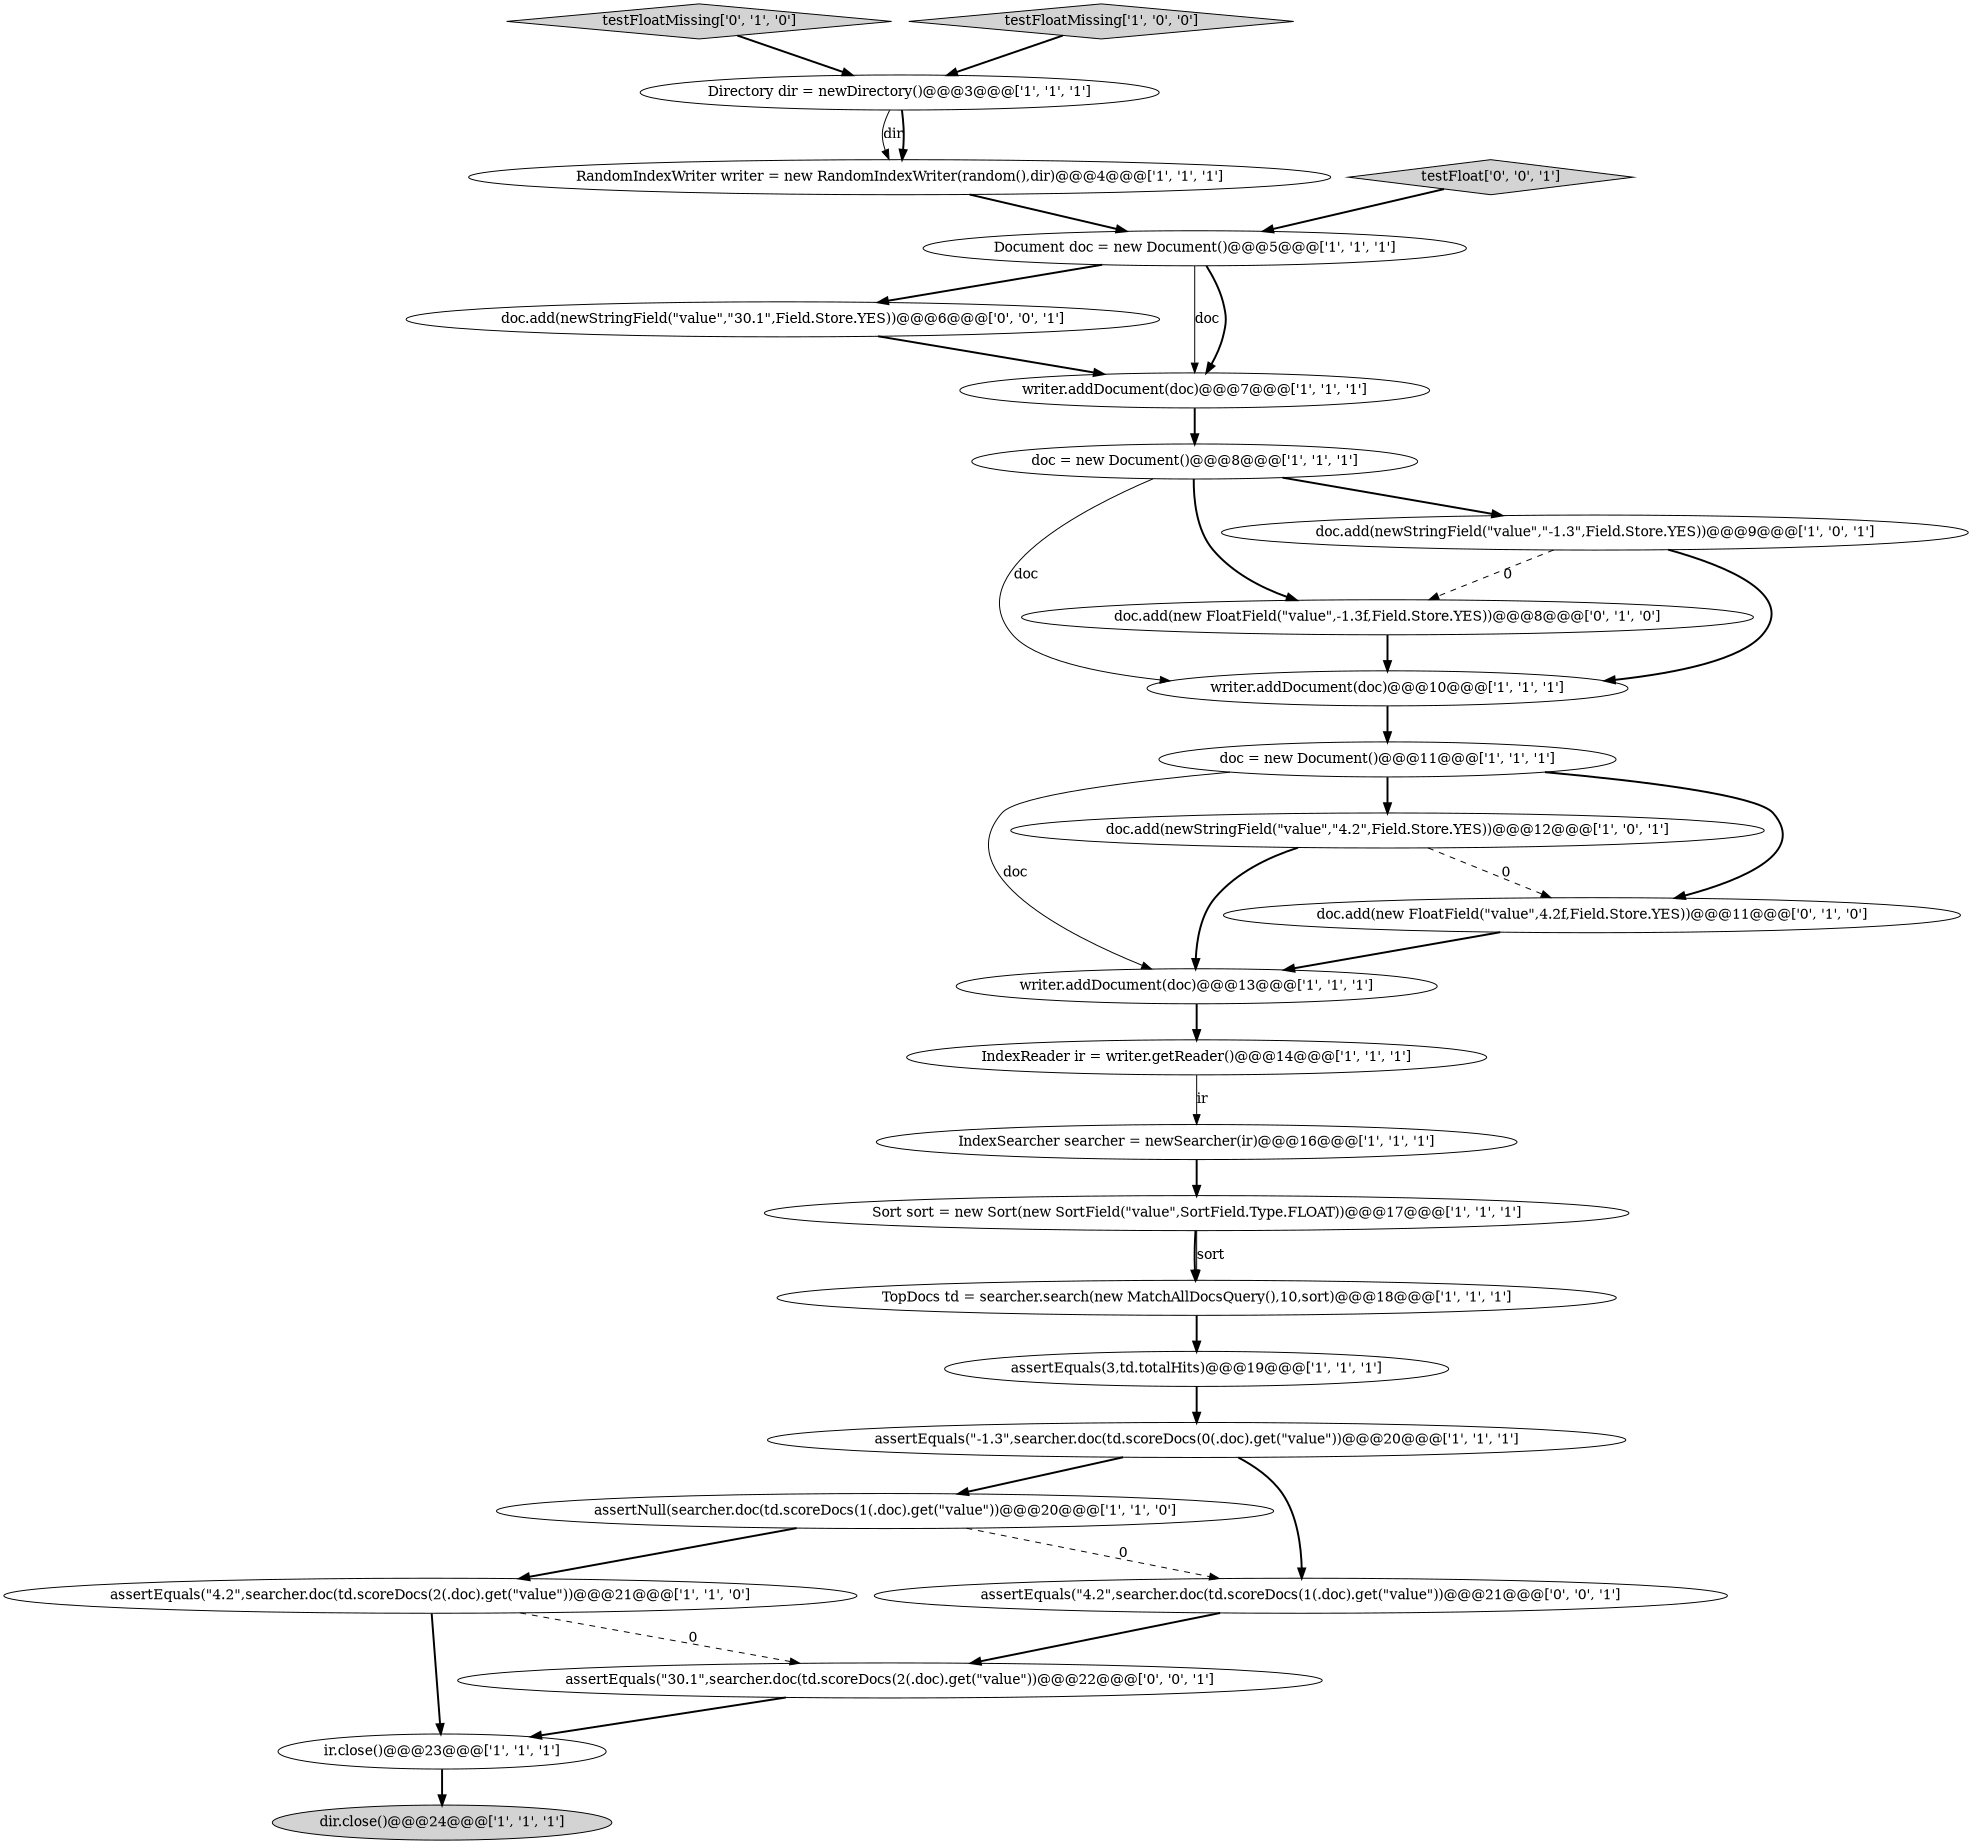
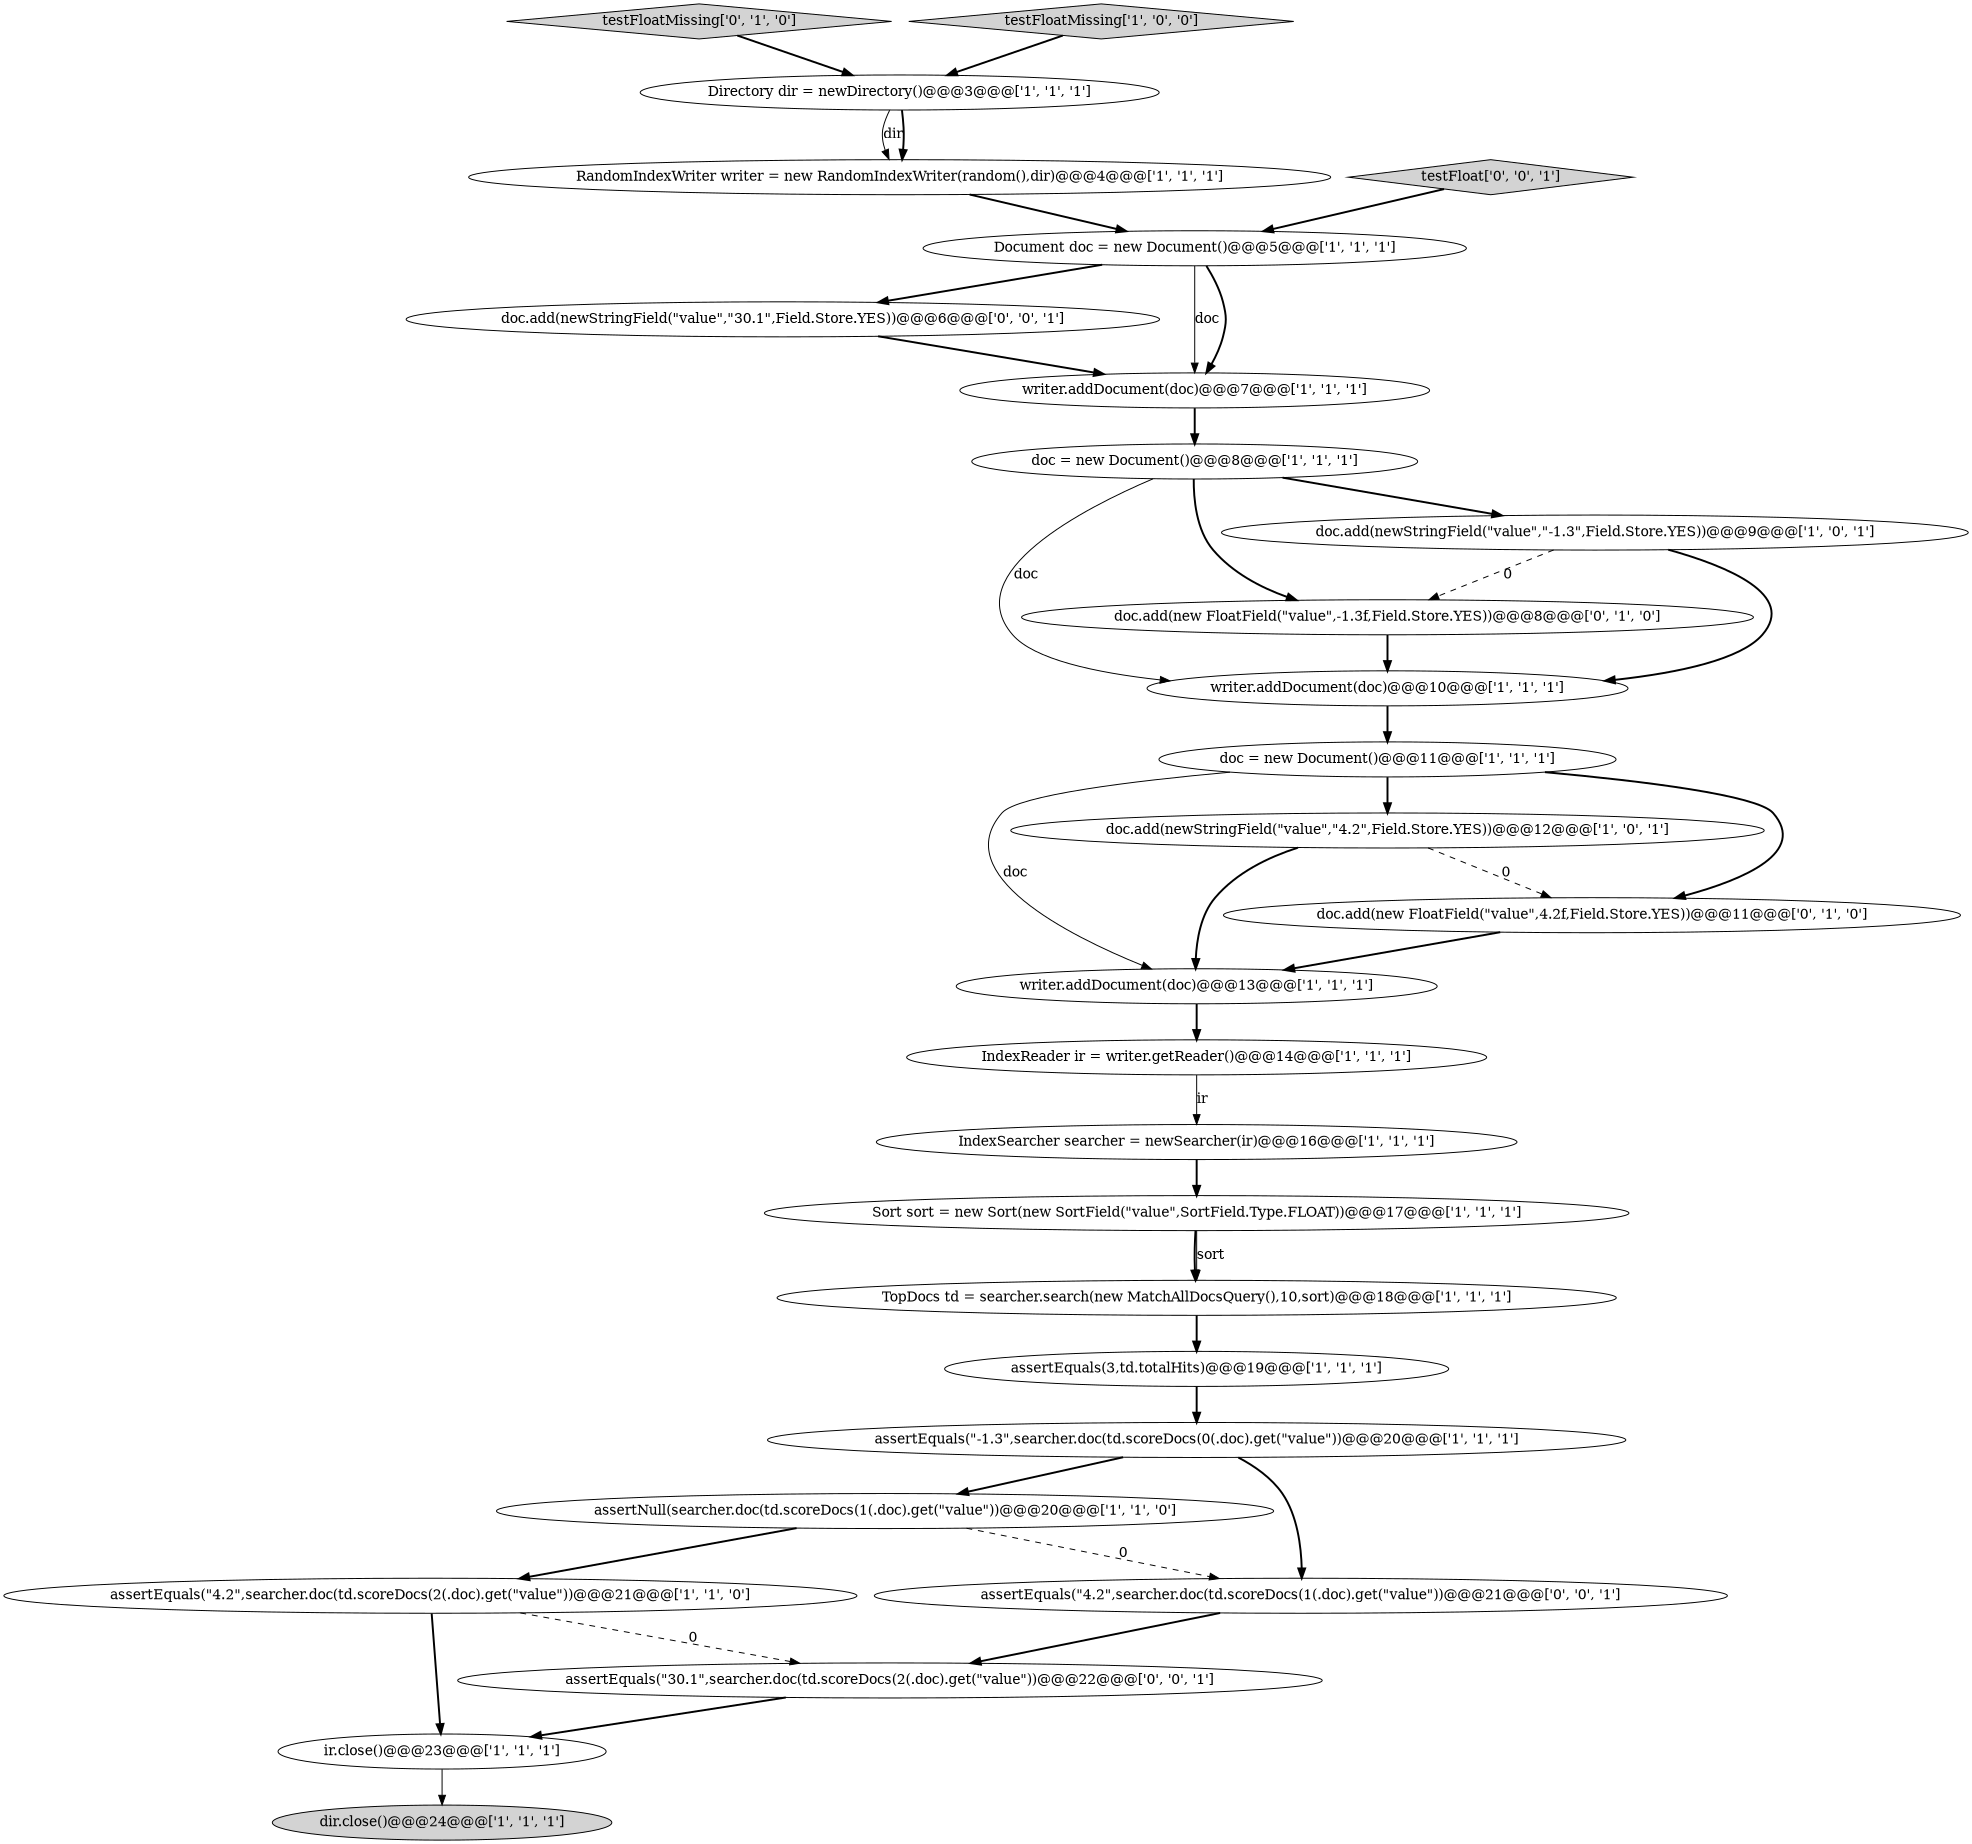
(442, 1782) -> (442, 1782)
